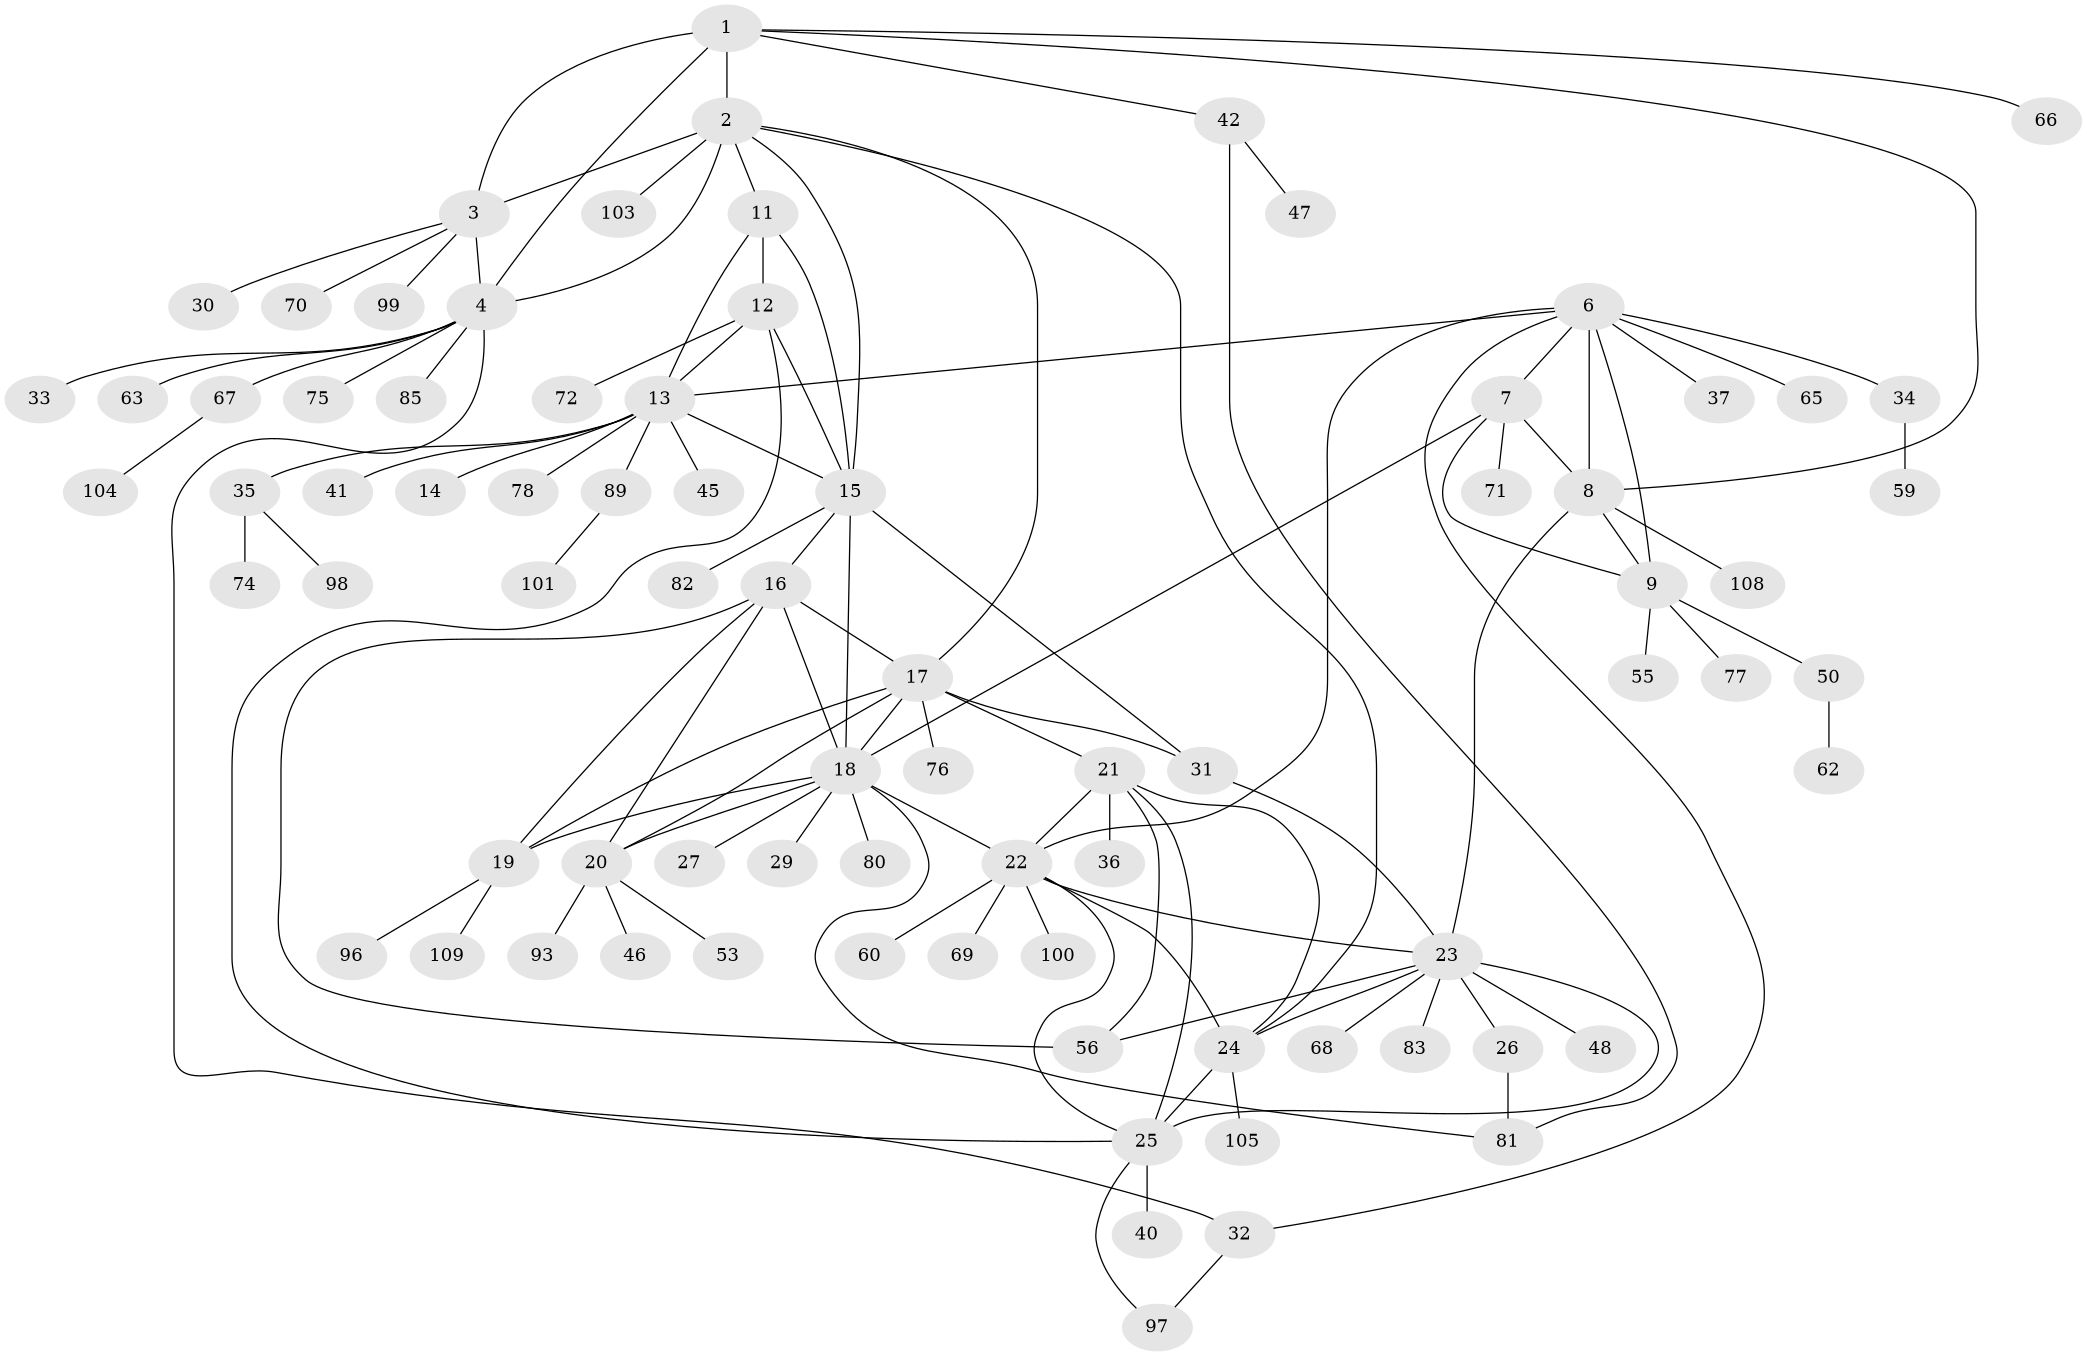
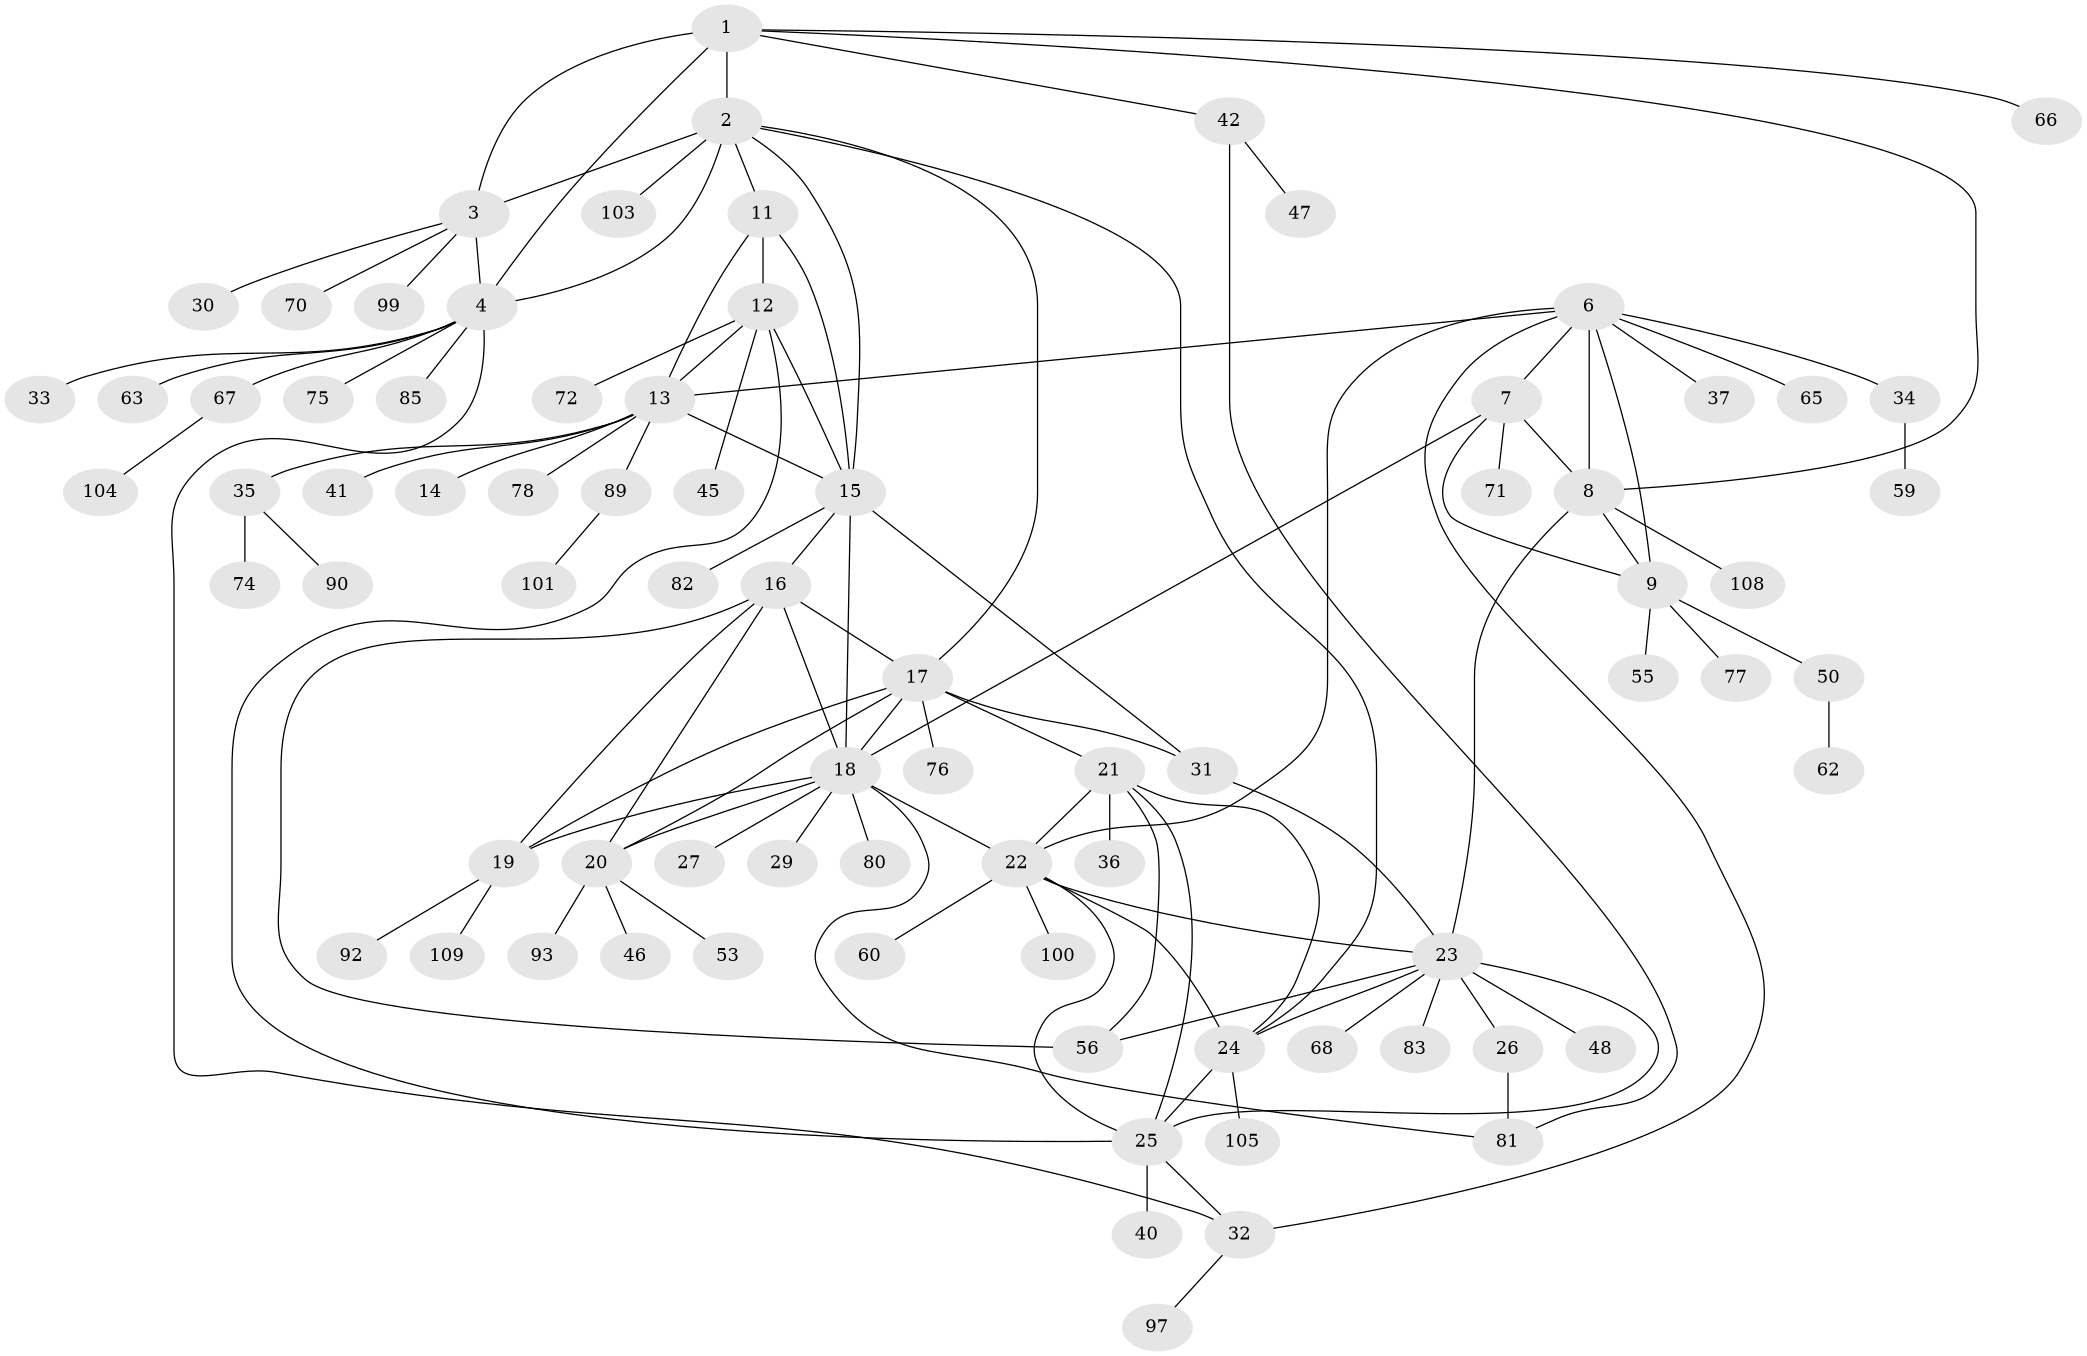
(684, 446) -> (736, 400)
(338, 585) -> (338, 585)
(352, 956) -> (352, 956)
(963, 956) -> none
(1096, 1237) -> (1193, 1188)
